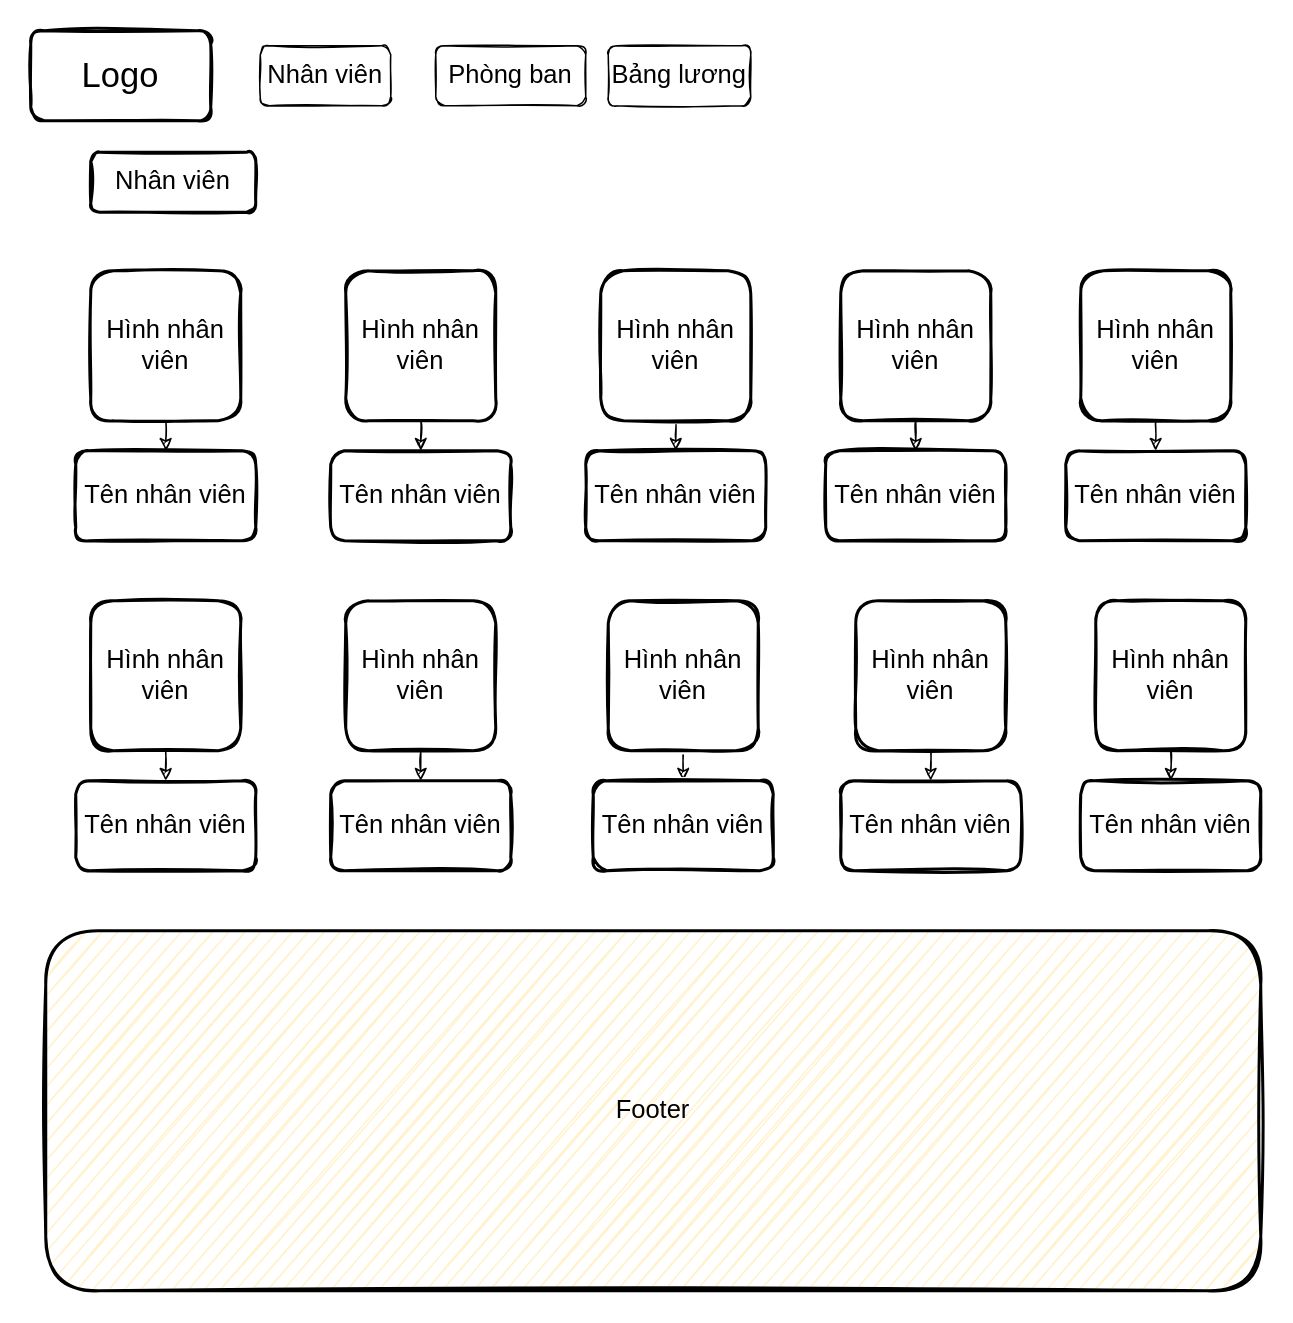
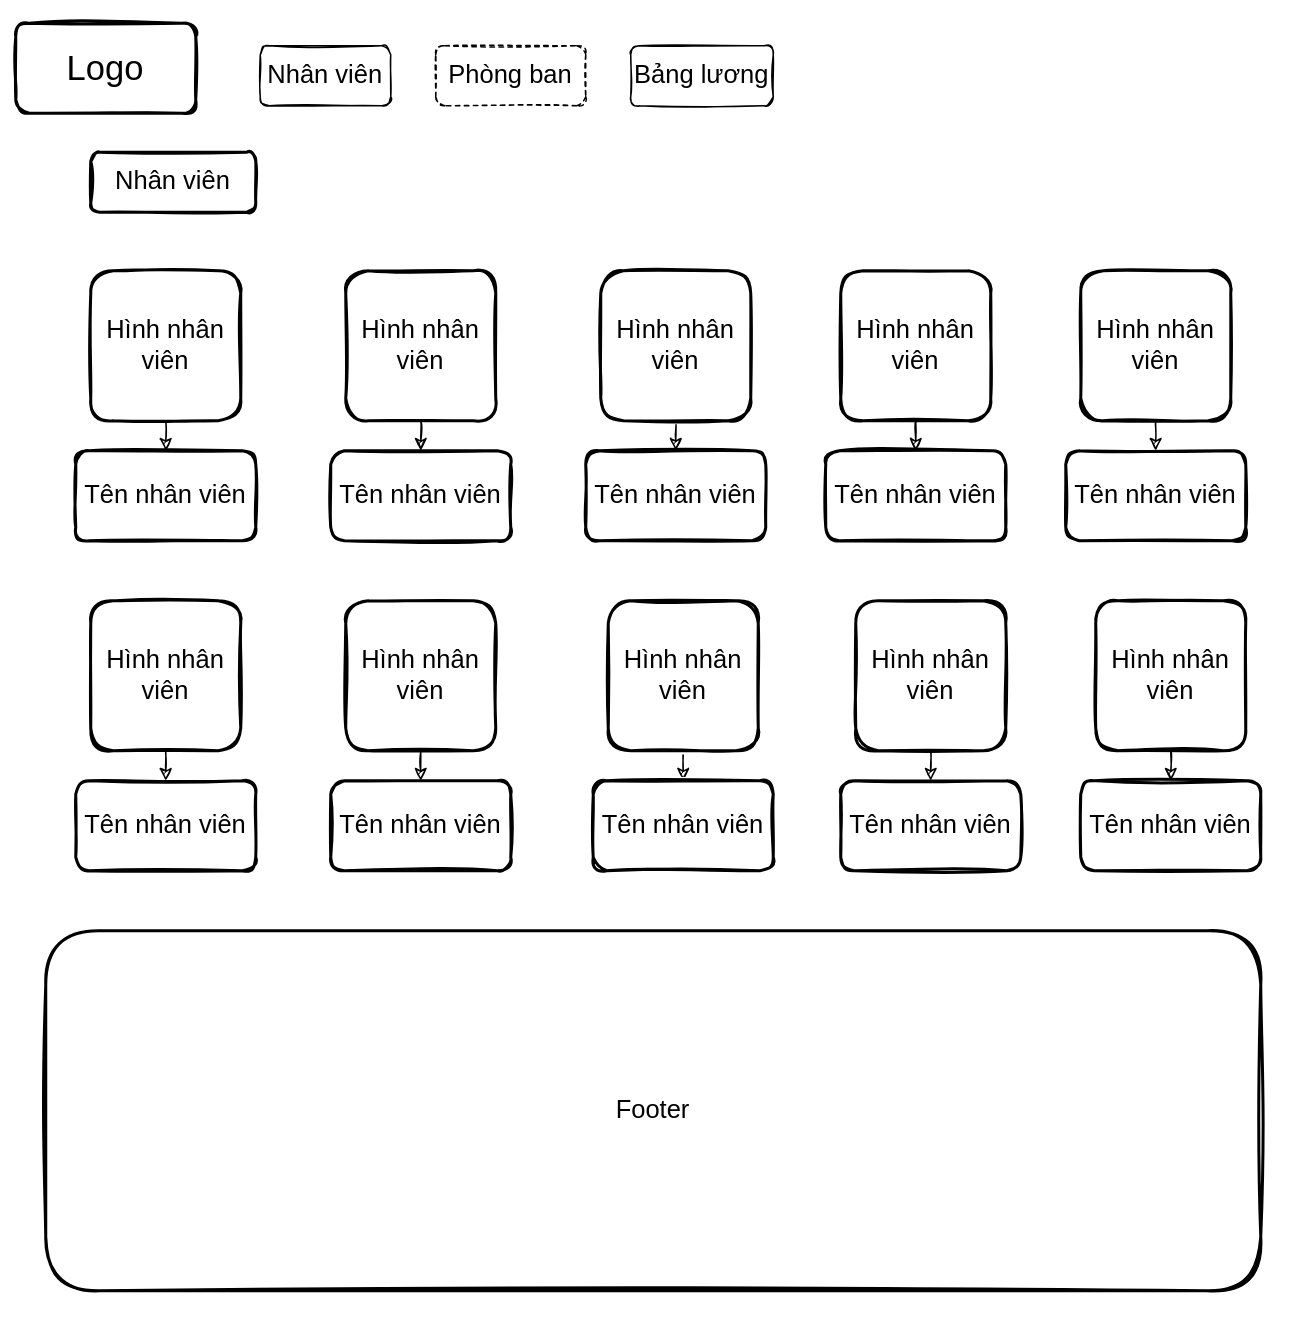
(121, 76) -> (106, 68)
(511, 76) -> (511, 76)
(680, 76) -> (702, 76)
(653, 1111) -> (653, 1111)
